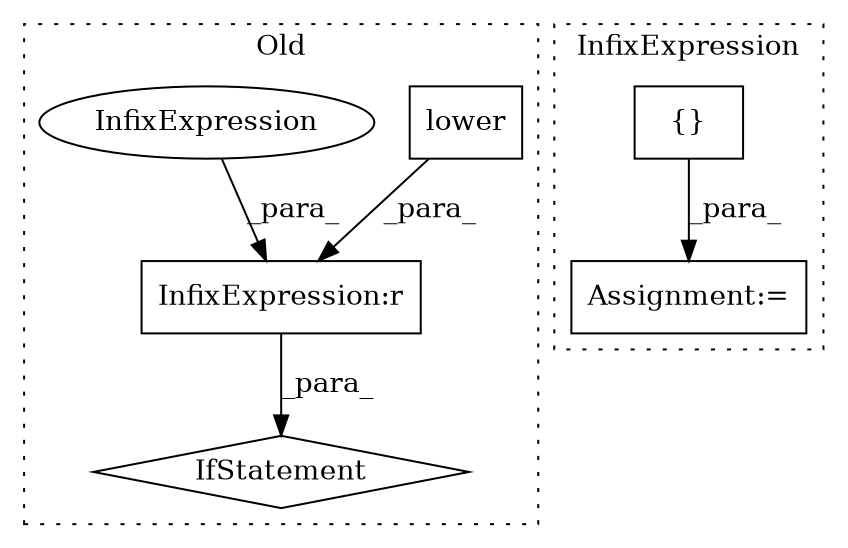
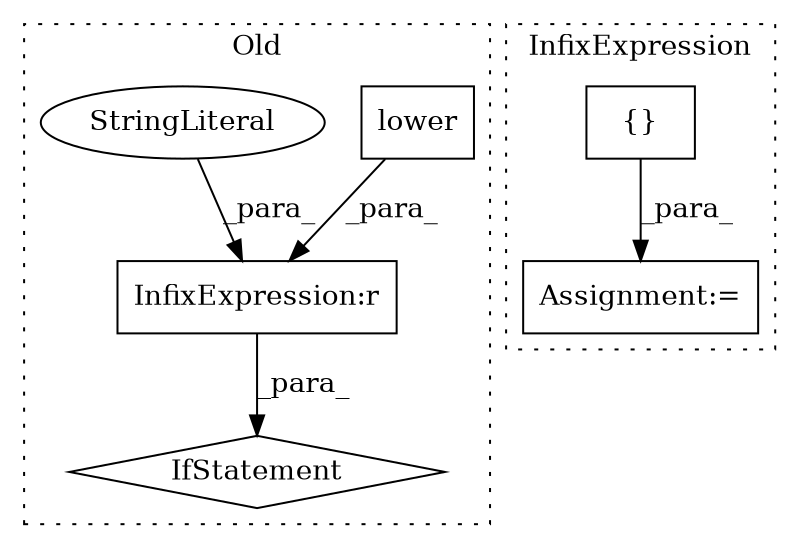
(207, 123) -> (183, 123)
